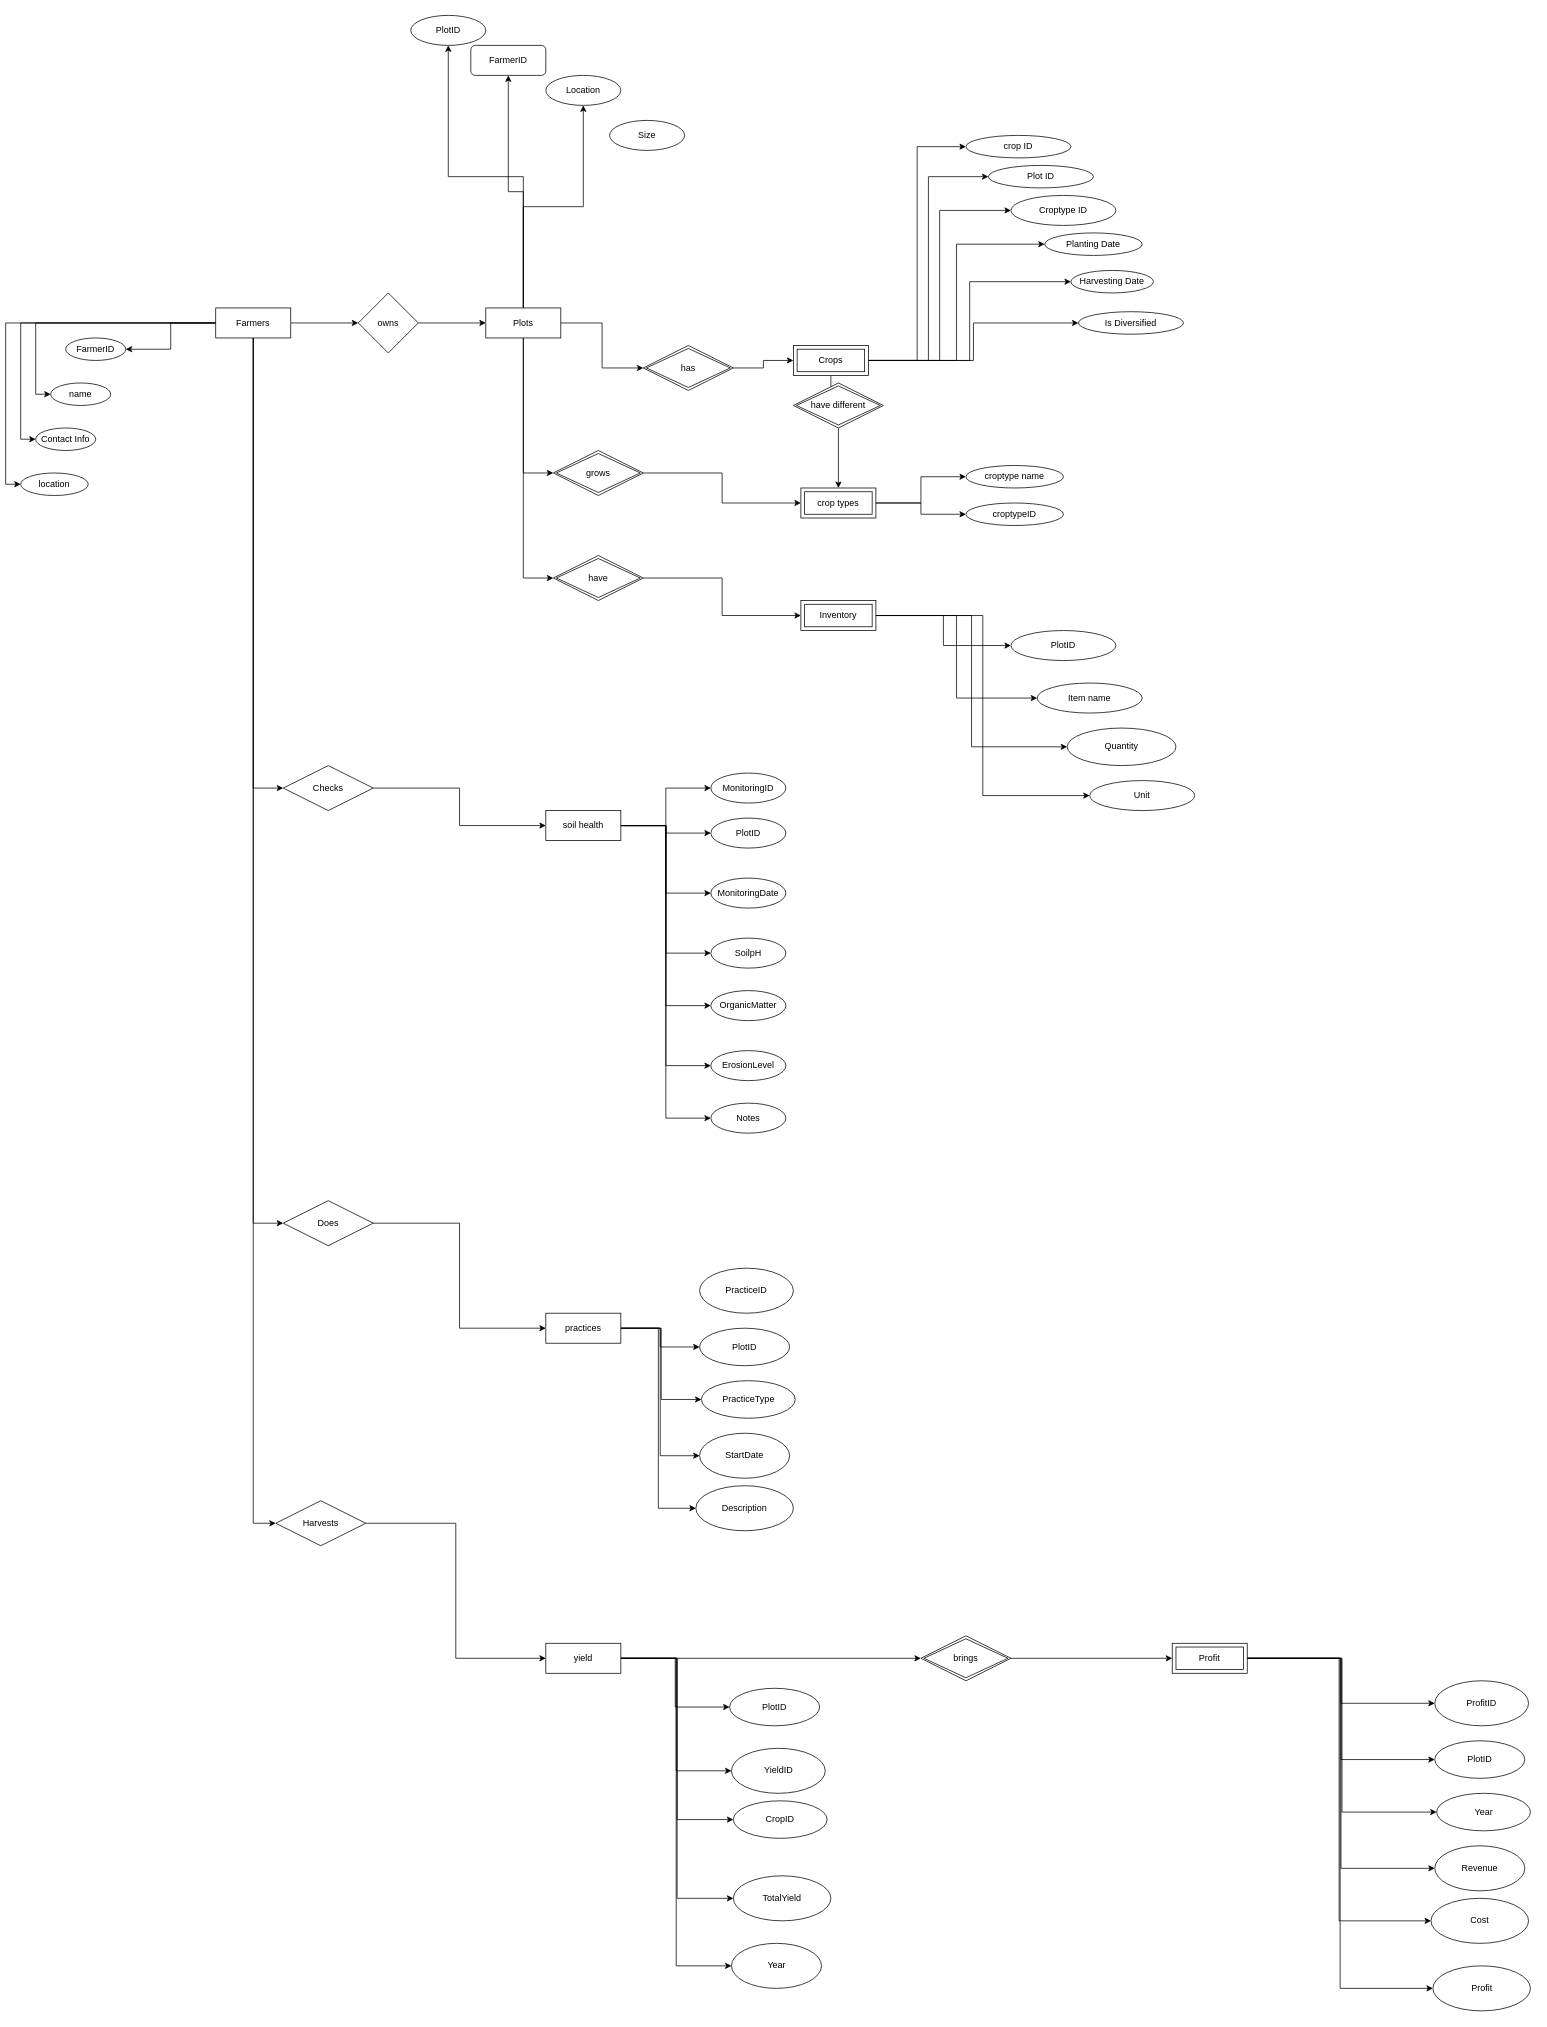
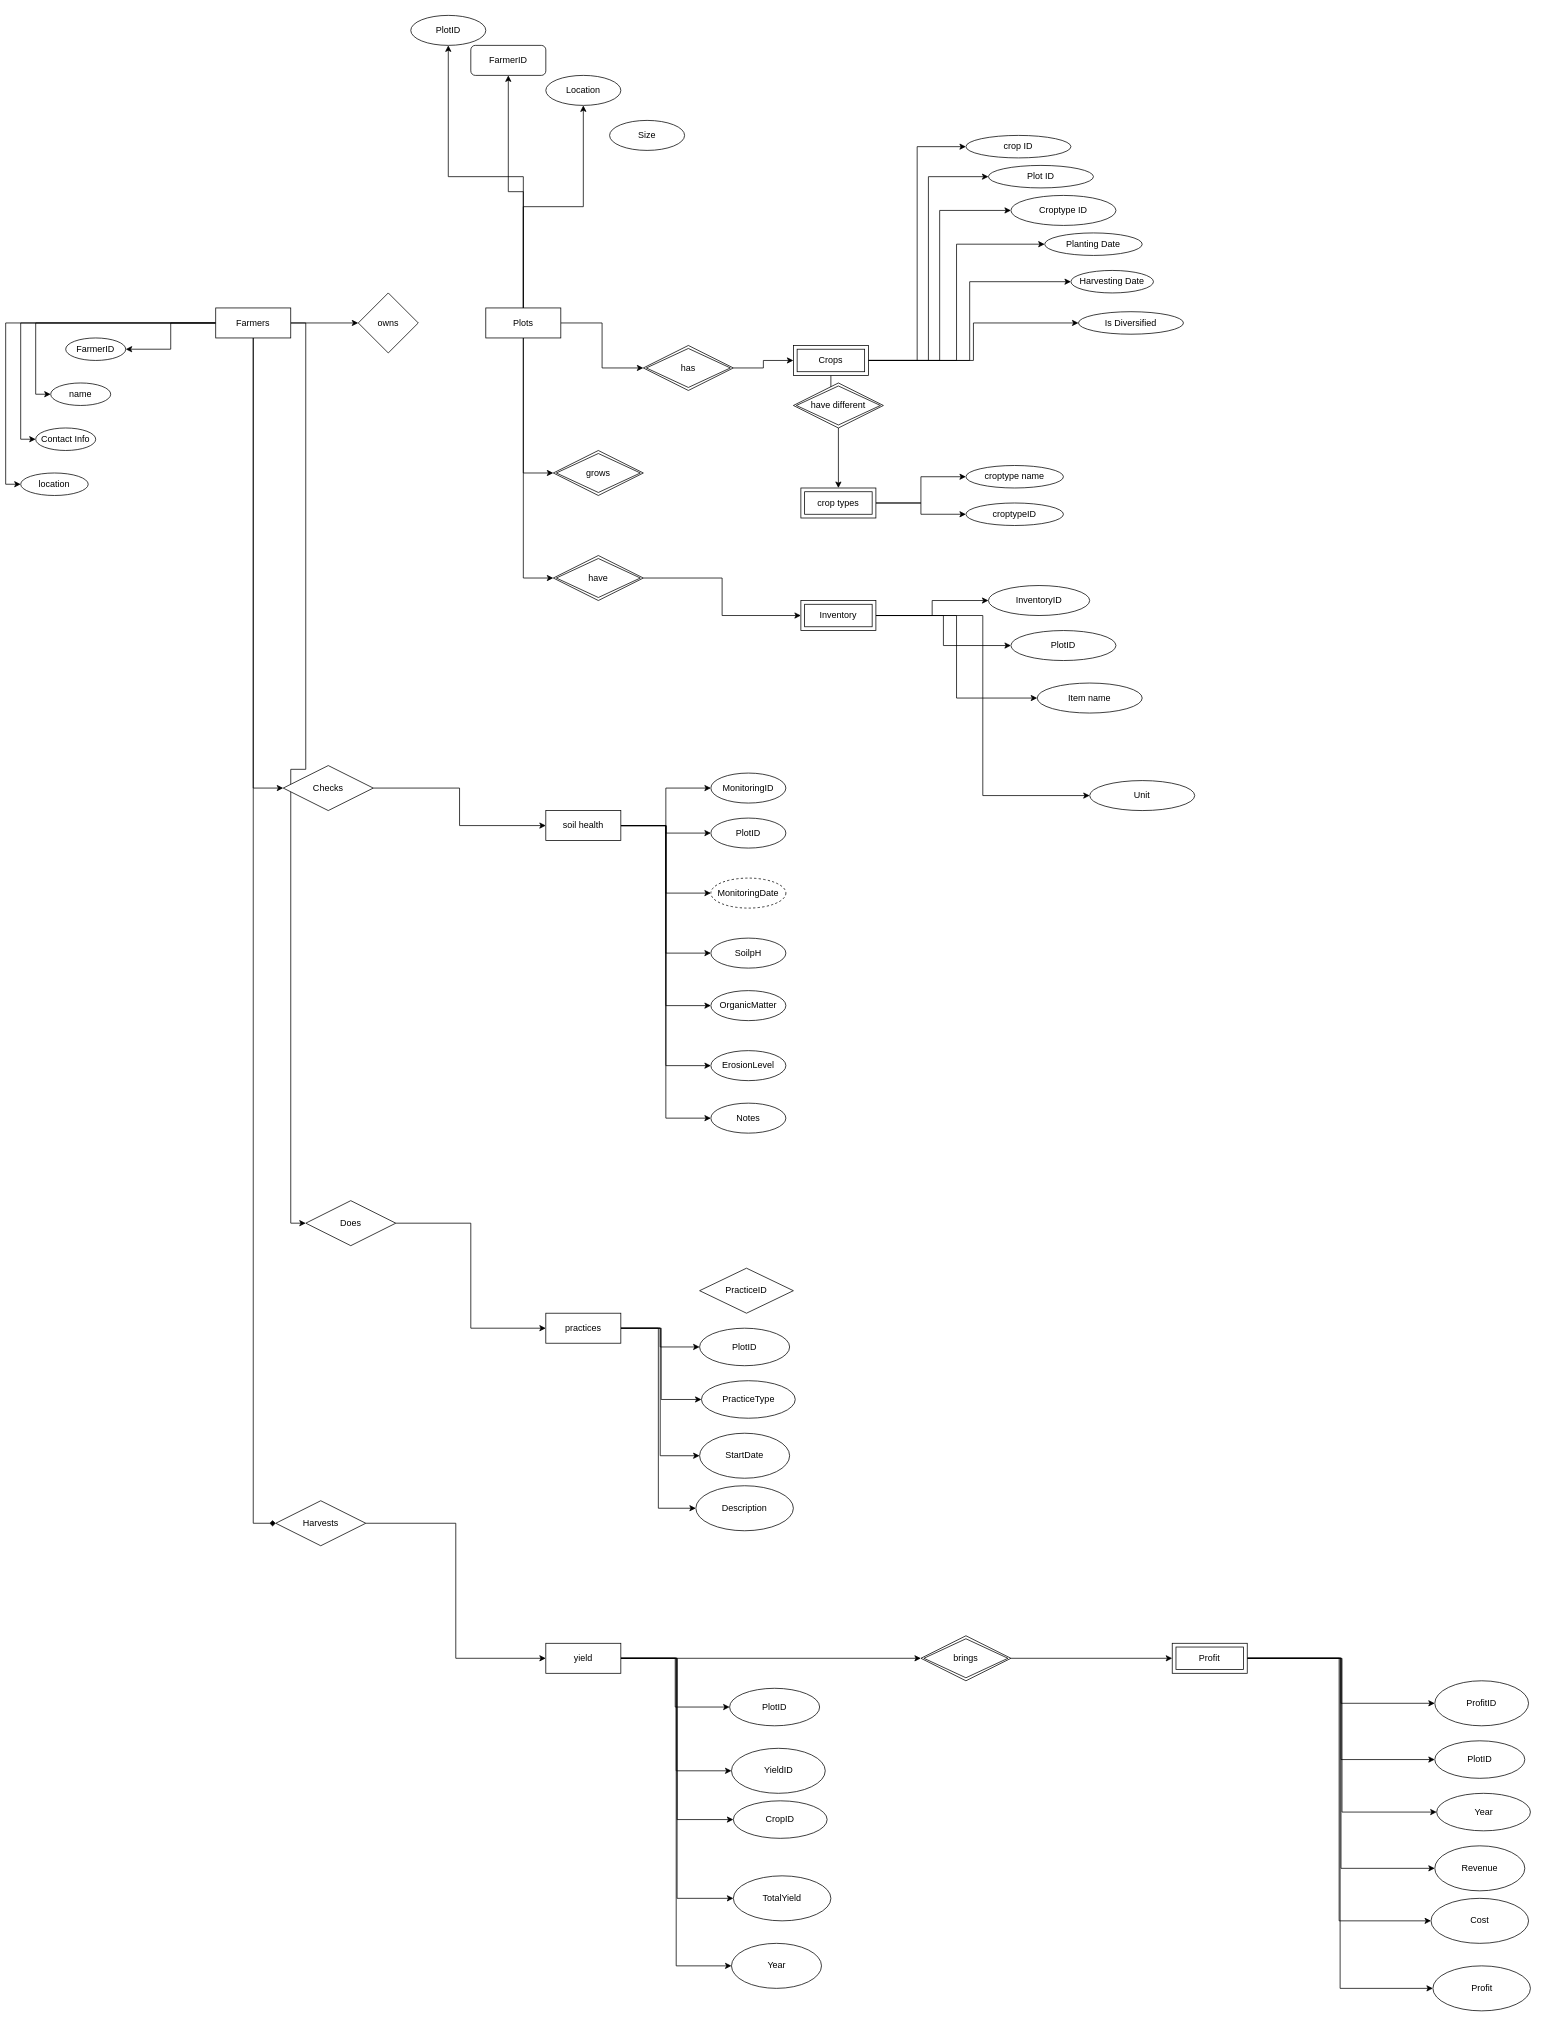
(479, 323) -> none
(721, 473) -> none
none -> (956, 600)
none -> (1039, 600)
(971, 727) -> none
(1121, 747) -> none
(748, 893) -> (748, 893)
(328, 1223) -> (351, 1223)
(746, 1290) -> (746, 1290)
(269, 1523) -> (268, 1523)
